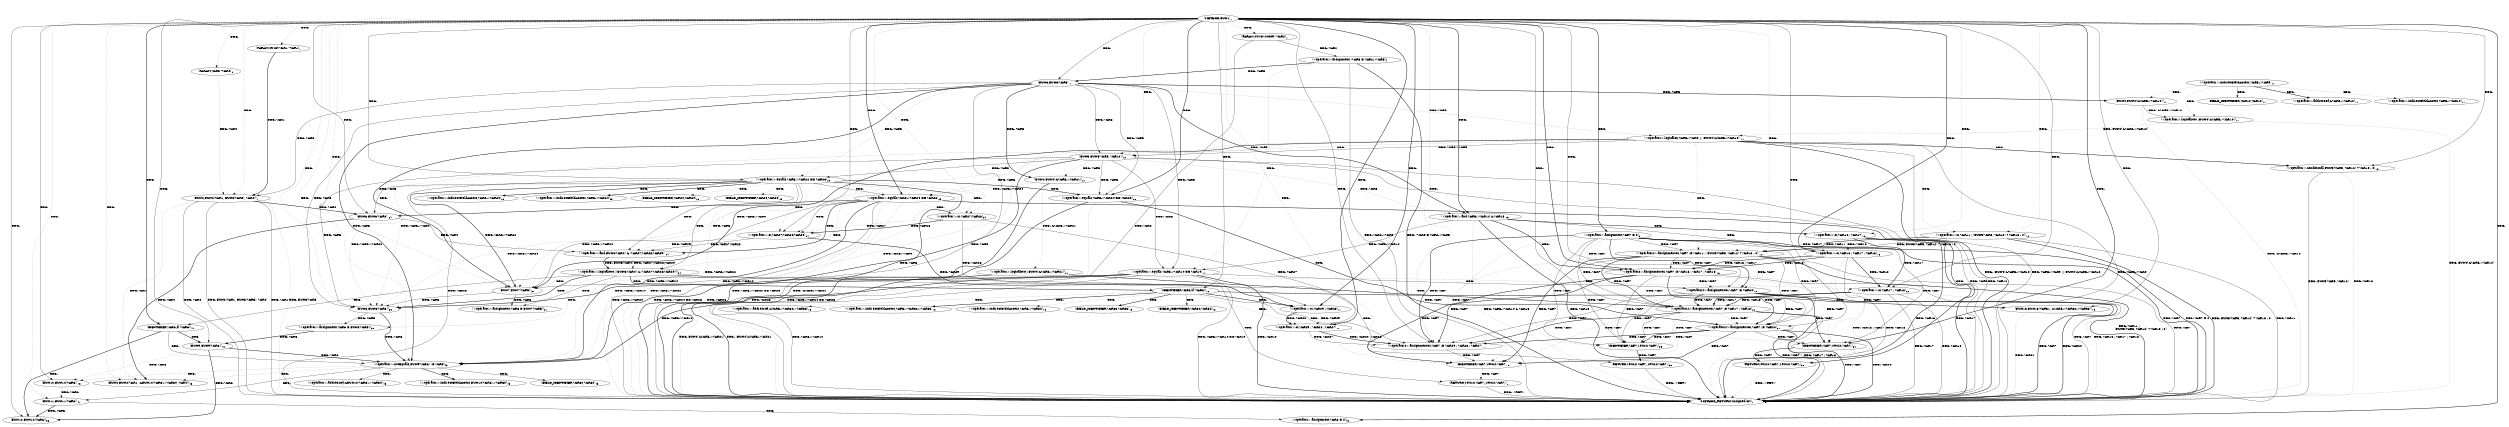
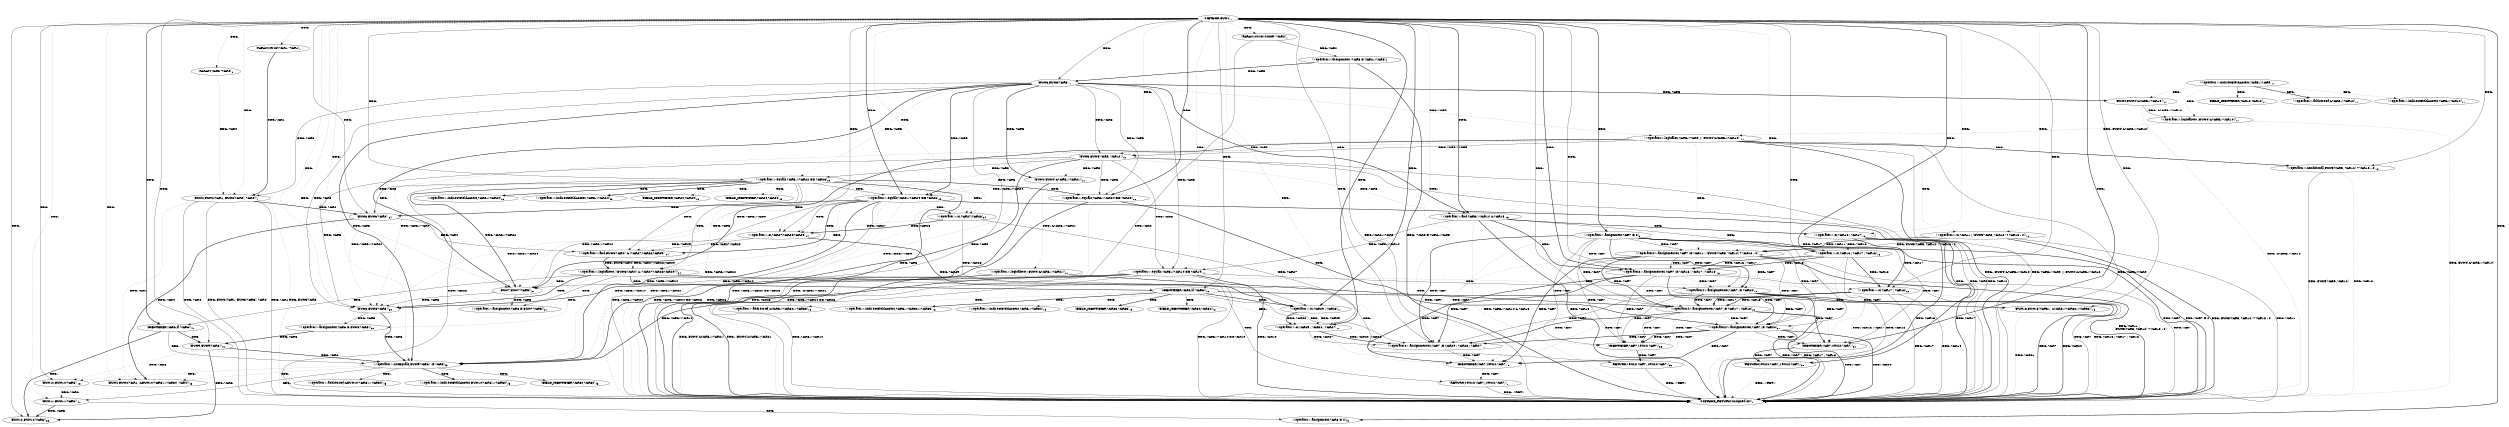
none -> (951, 111)
(1267, 160) -> (1196, 146)
